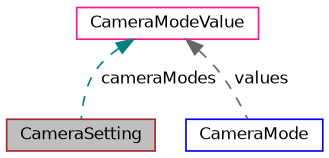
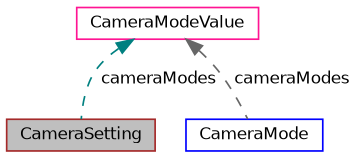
(259, 79) -> (290, 79)
